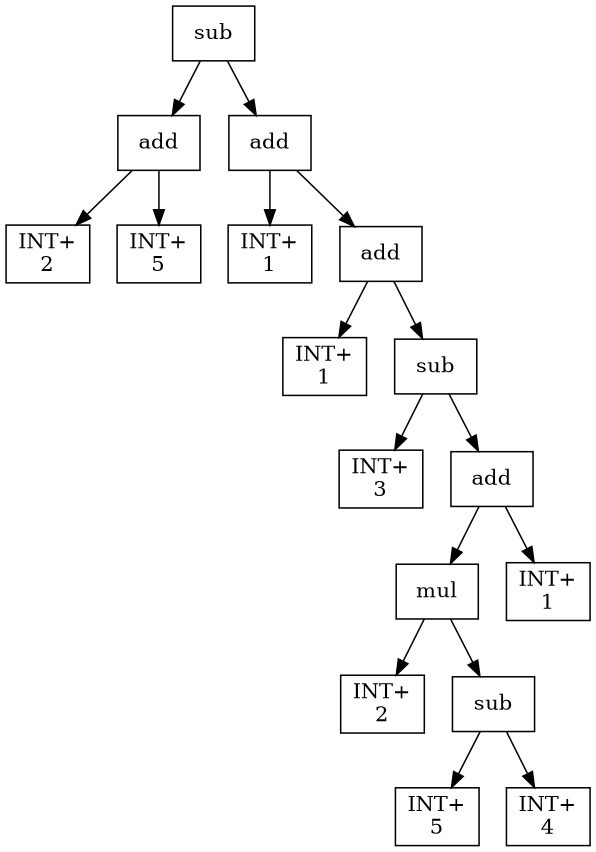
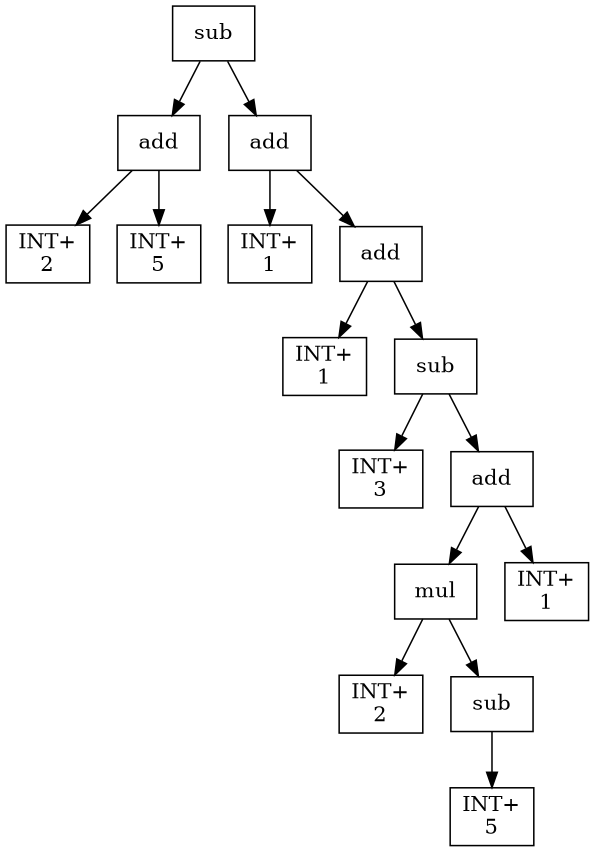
(548, 817) -> none
